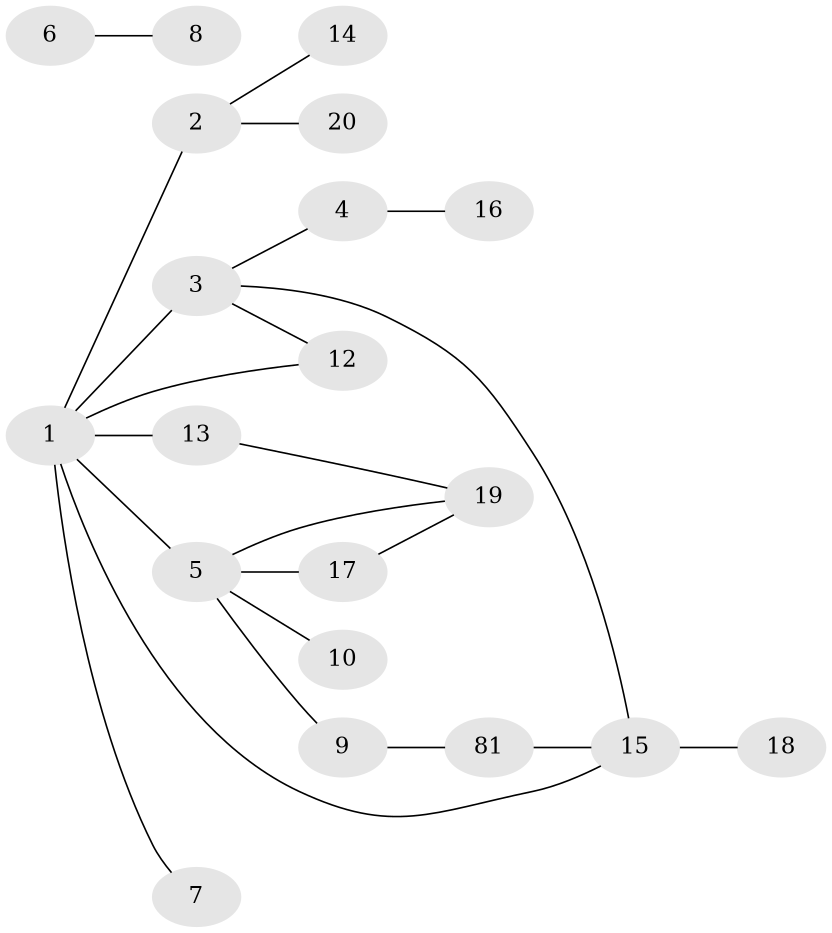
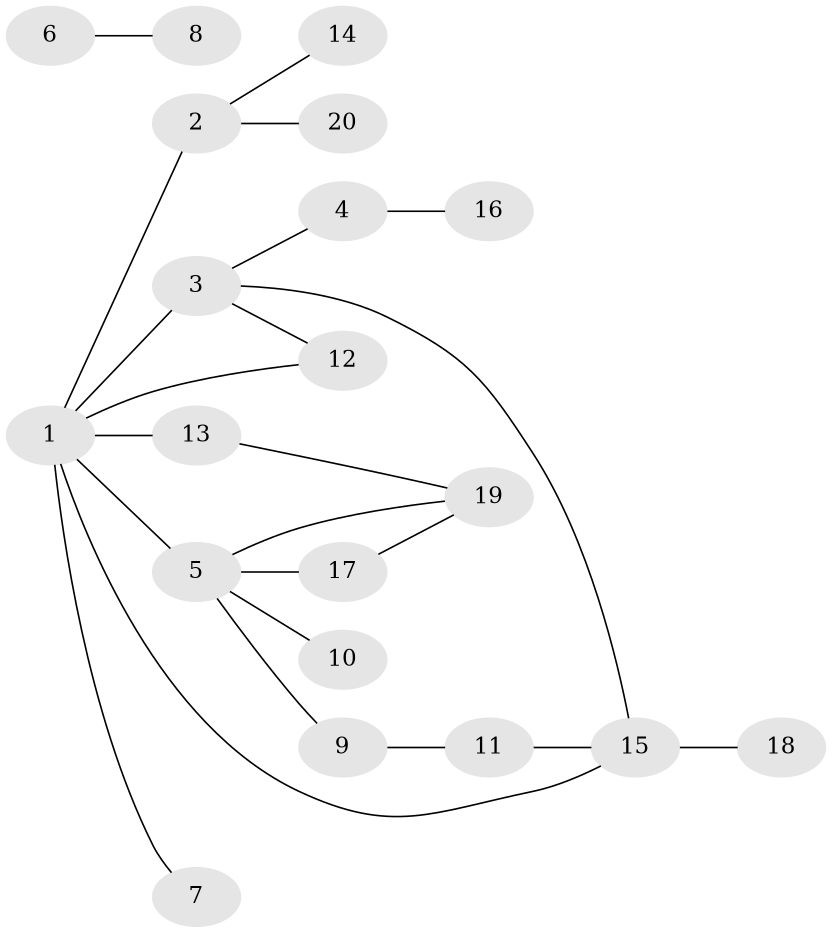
(489, 748) -> (489, 748)
